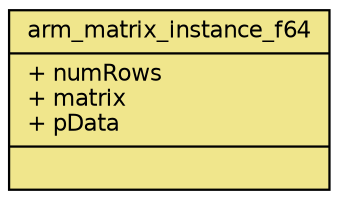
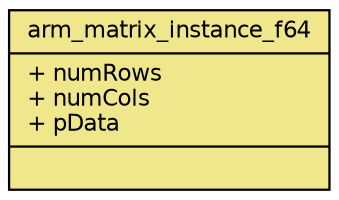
(77, 99) -> (90, 99)
